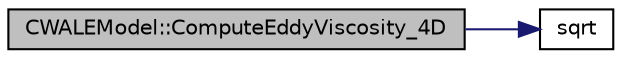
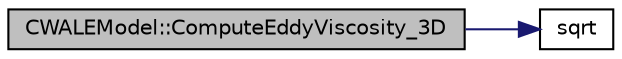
(237, 29) -> (237, 29)
